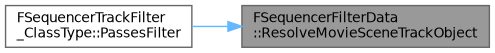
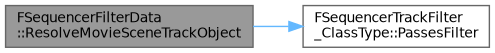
(210, 26) -> (271, 26)
